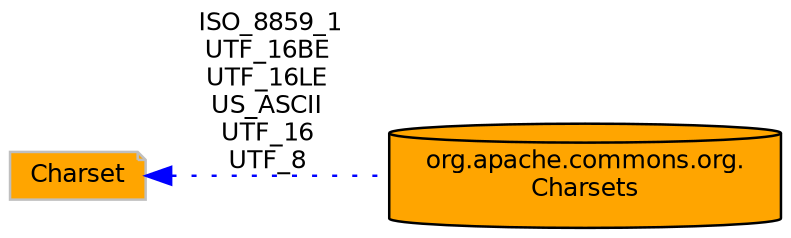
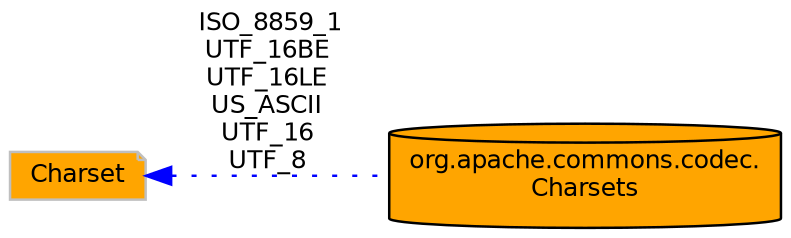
(585, 176) -> (585, 176)
